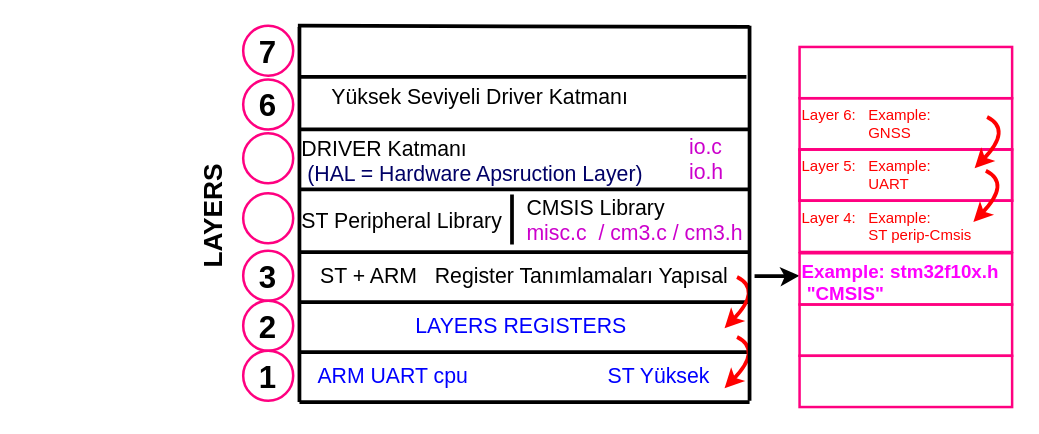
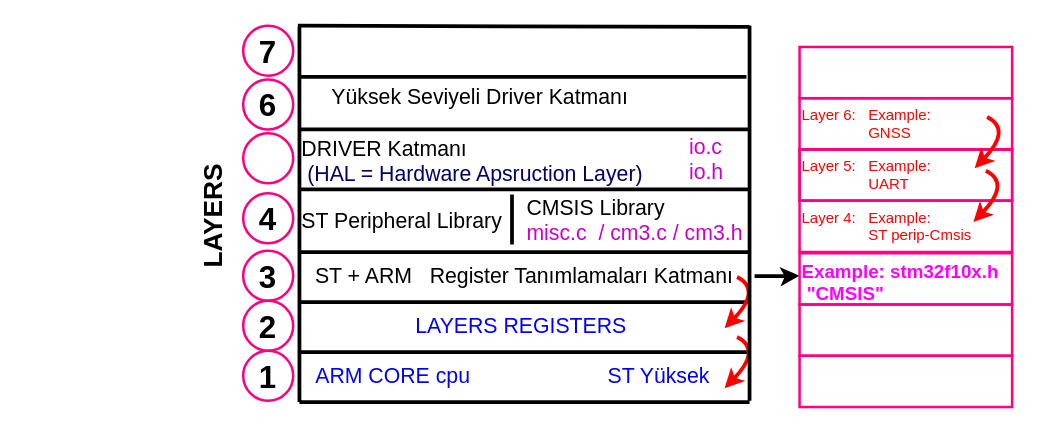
none -> (268, 218)
(524, 277) -> (524, 277)
(393, 377) -> (393, 377)
